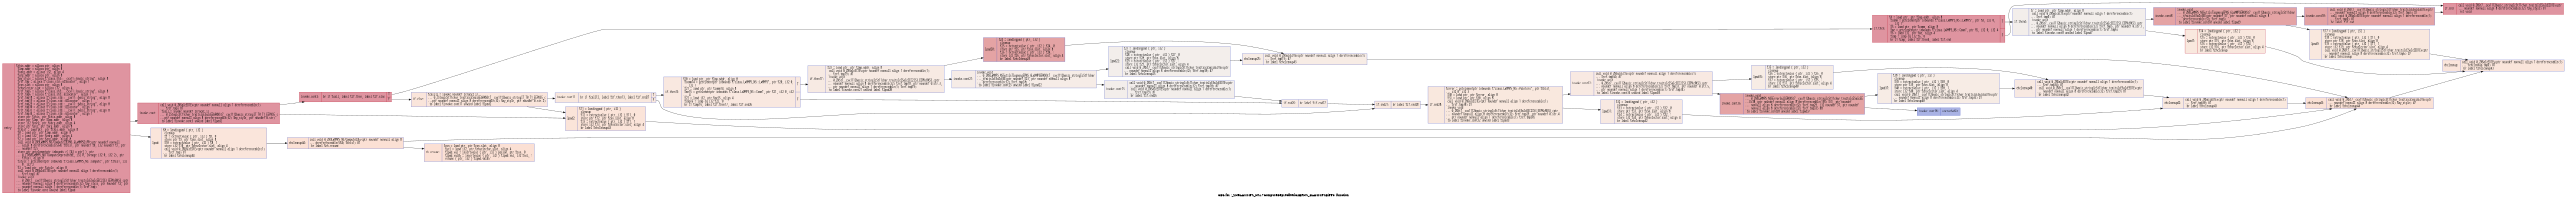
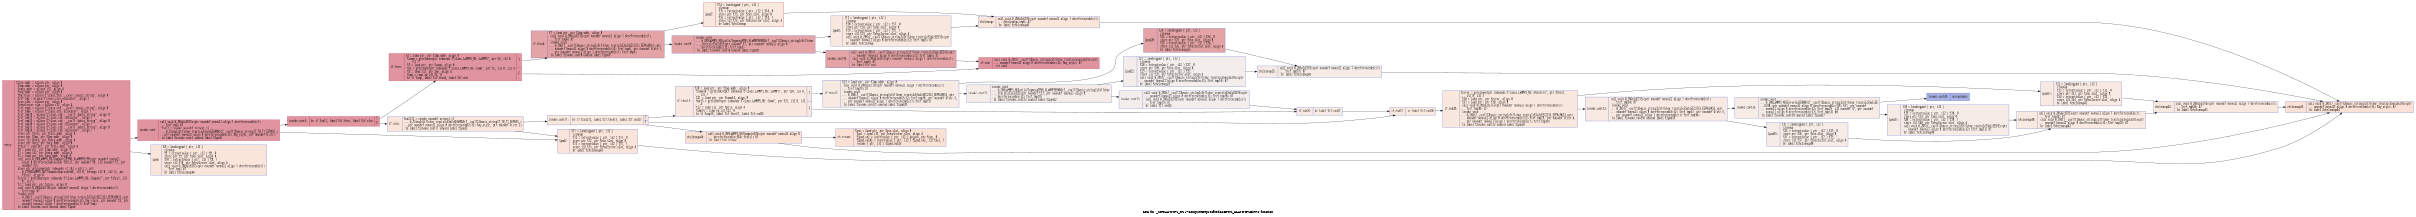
(2079, 22) -> (598, 44)
(2435, 85) -> (1726, 22)
(1792, 104) -> (1807, 108)
(276, 143) -> (673, 128)
